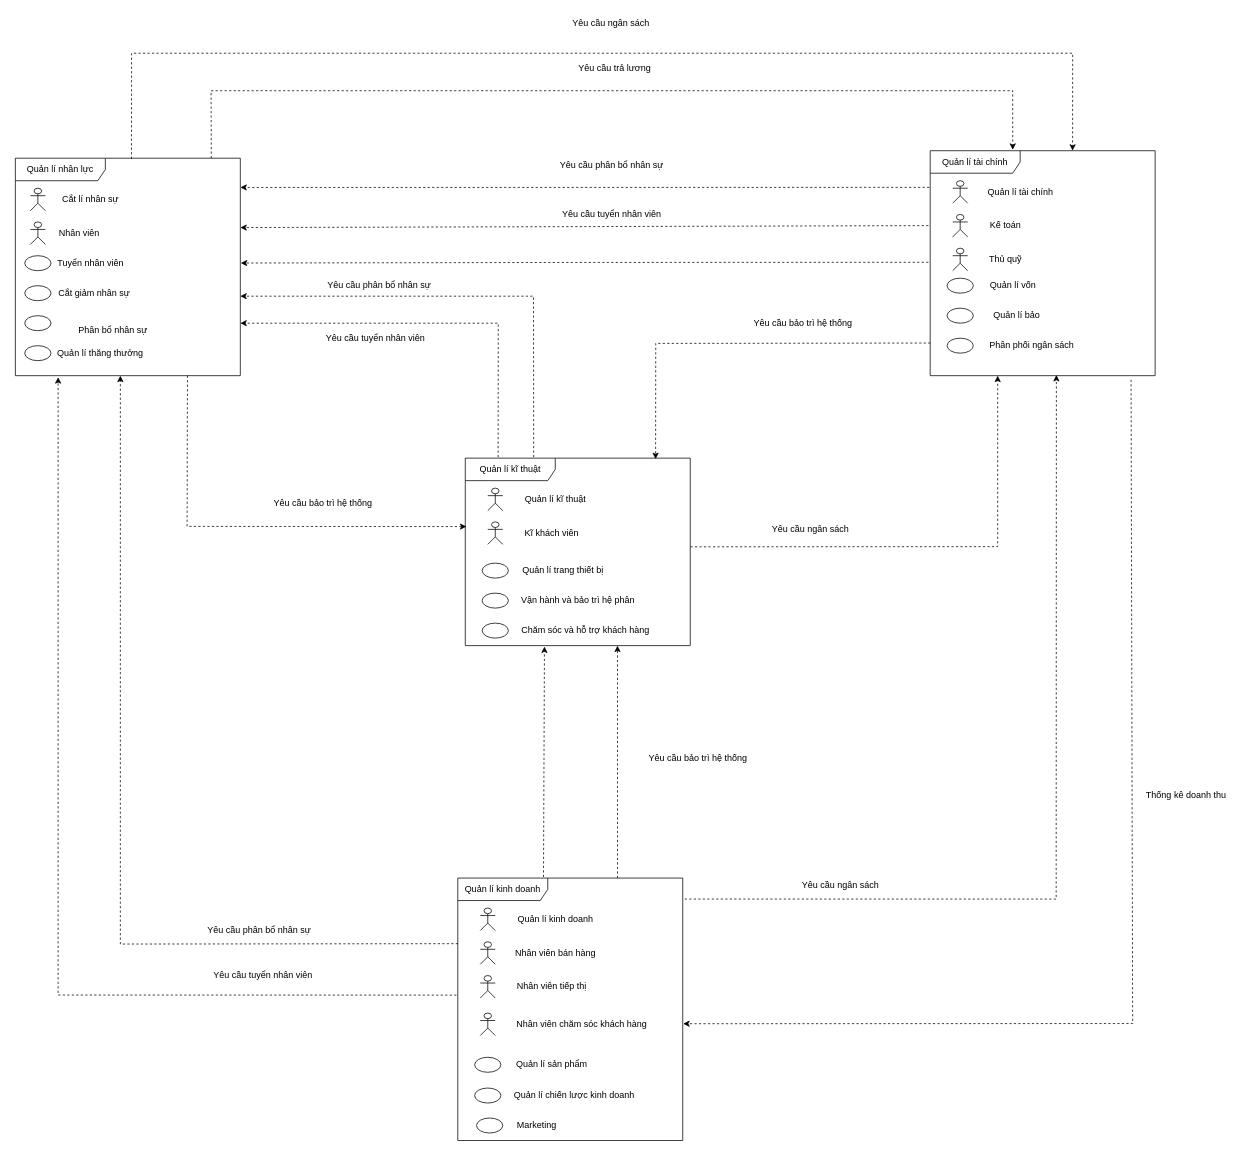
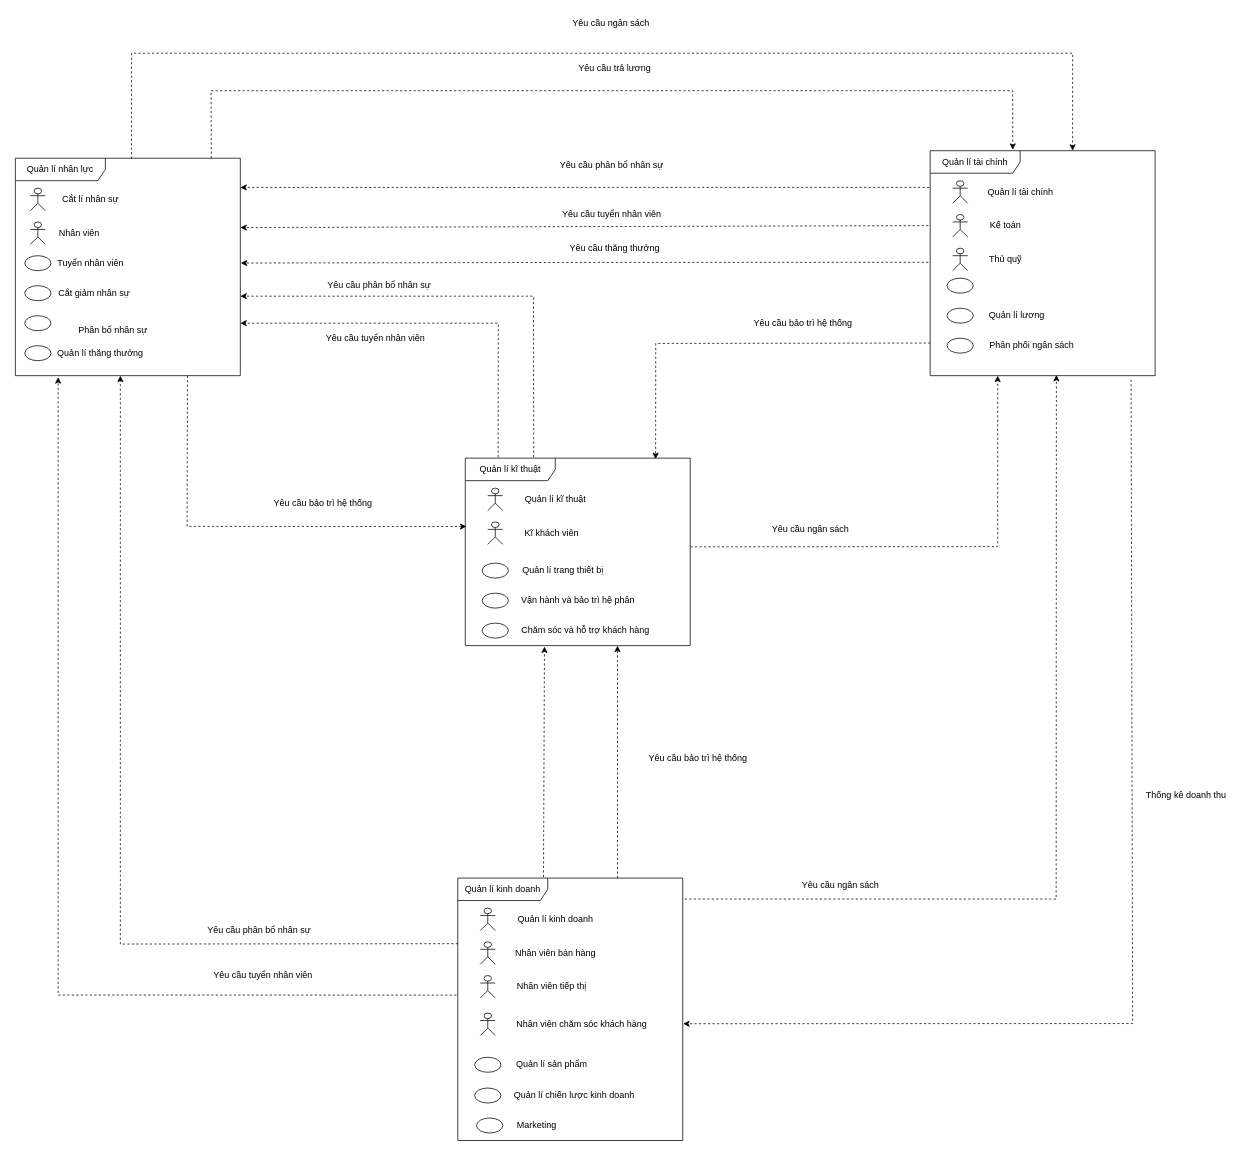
none -> (615, 248)
(1013, 285) -> none
(1017, 315) -> (1017, 315)
